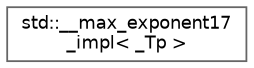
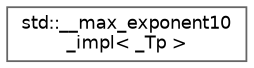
(127, 34) -> (127, 34)
